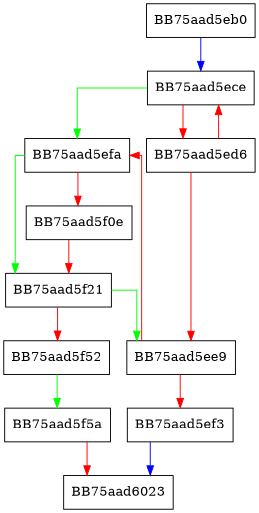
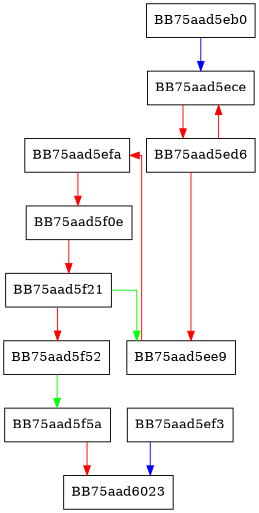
(92, 88) -> none
(15, 205) -> none
(180, 387) -> none
